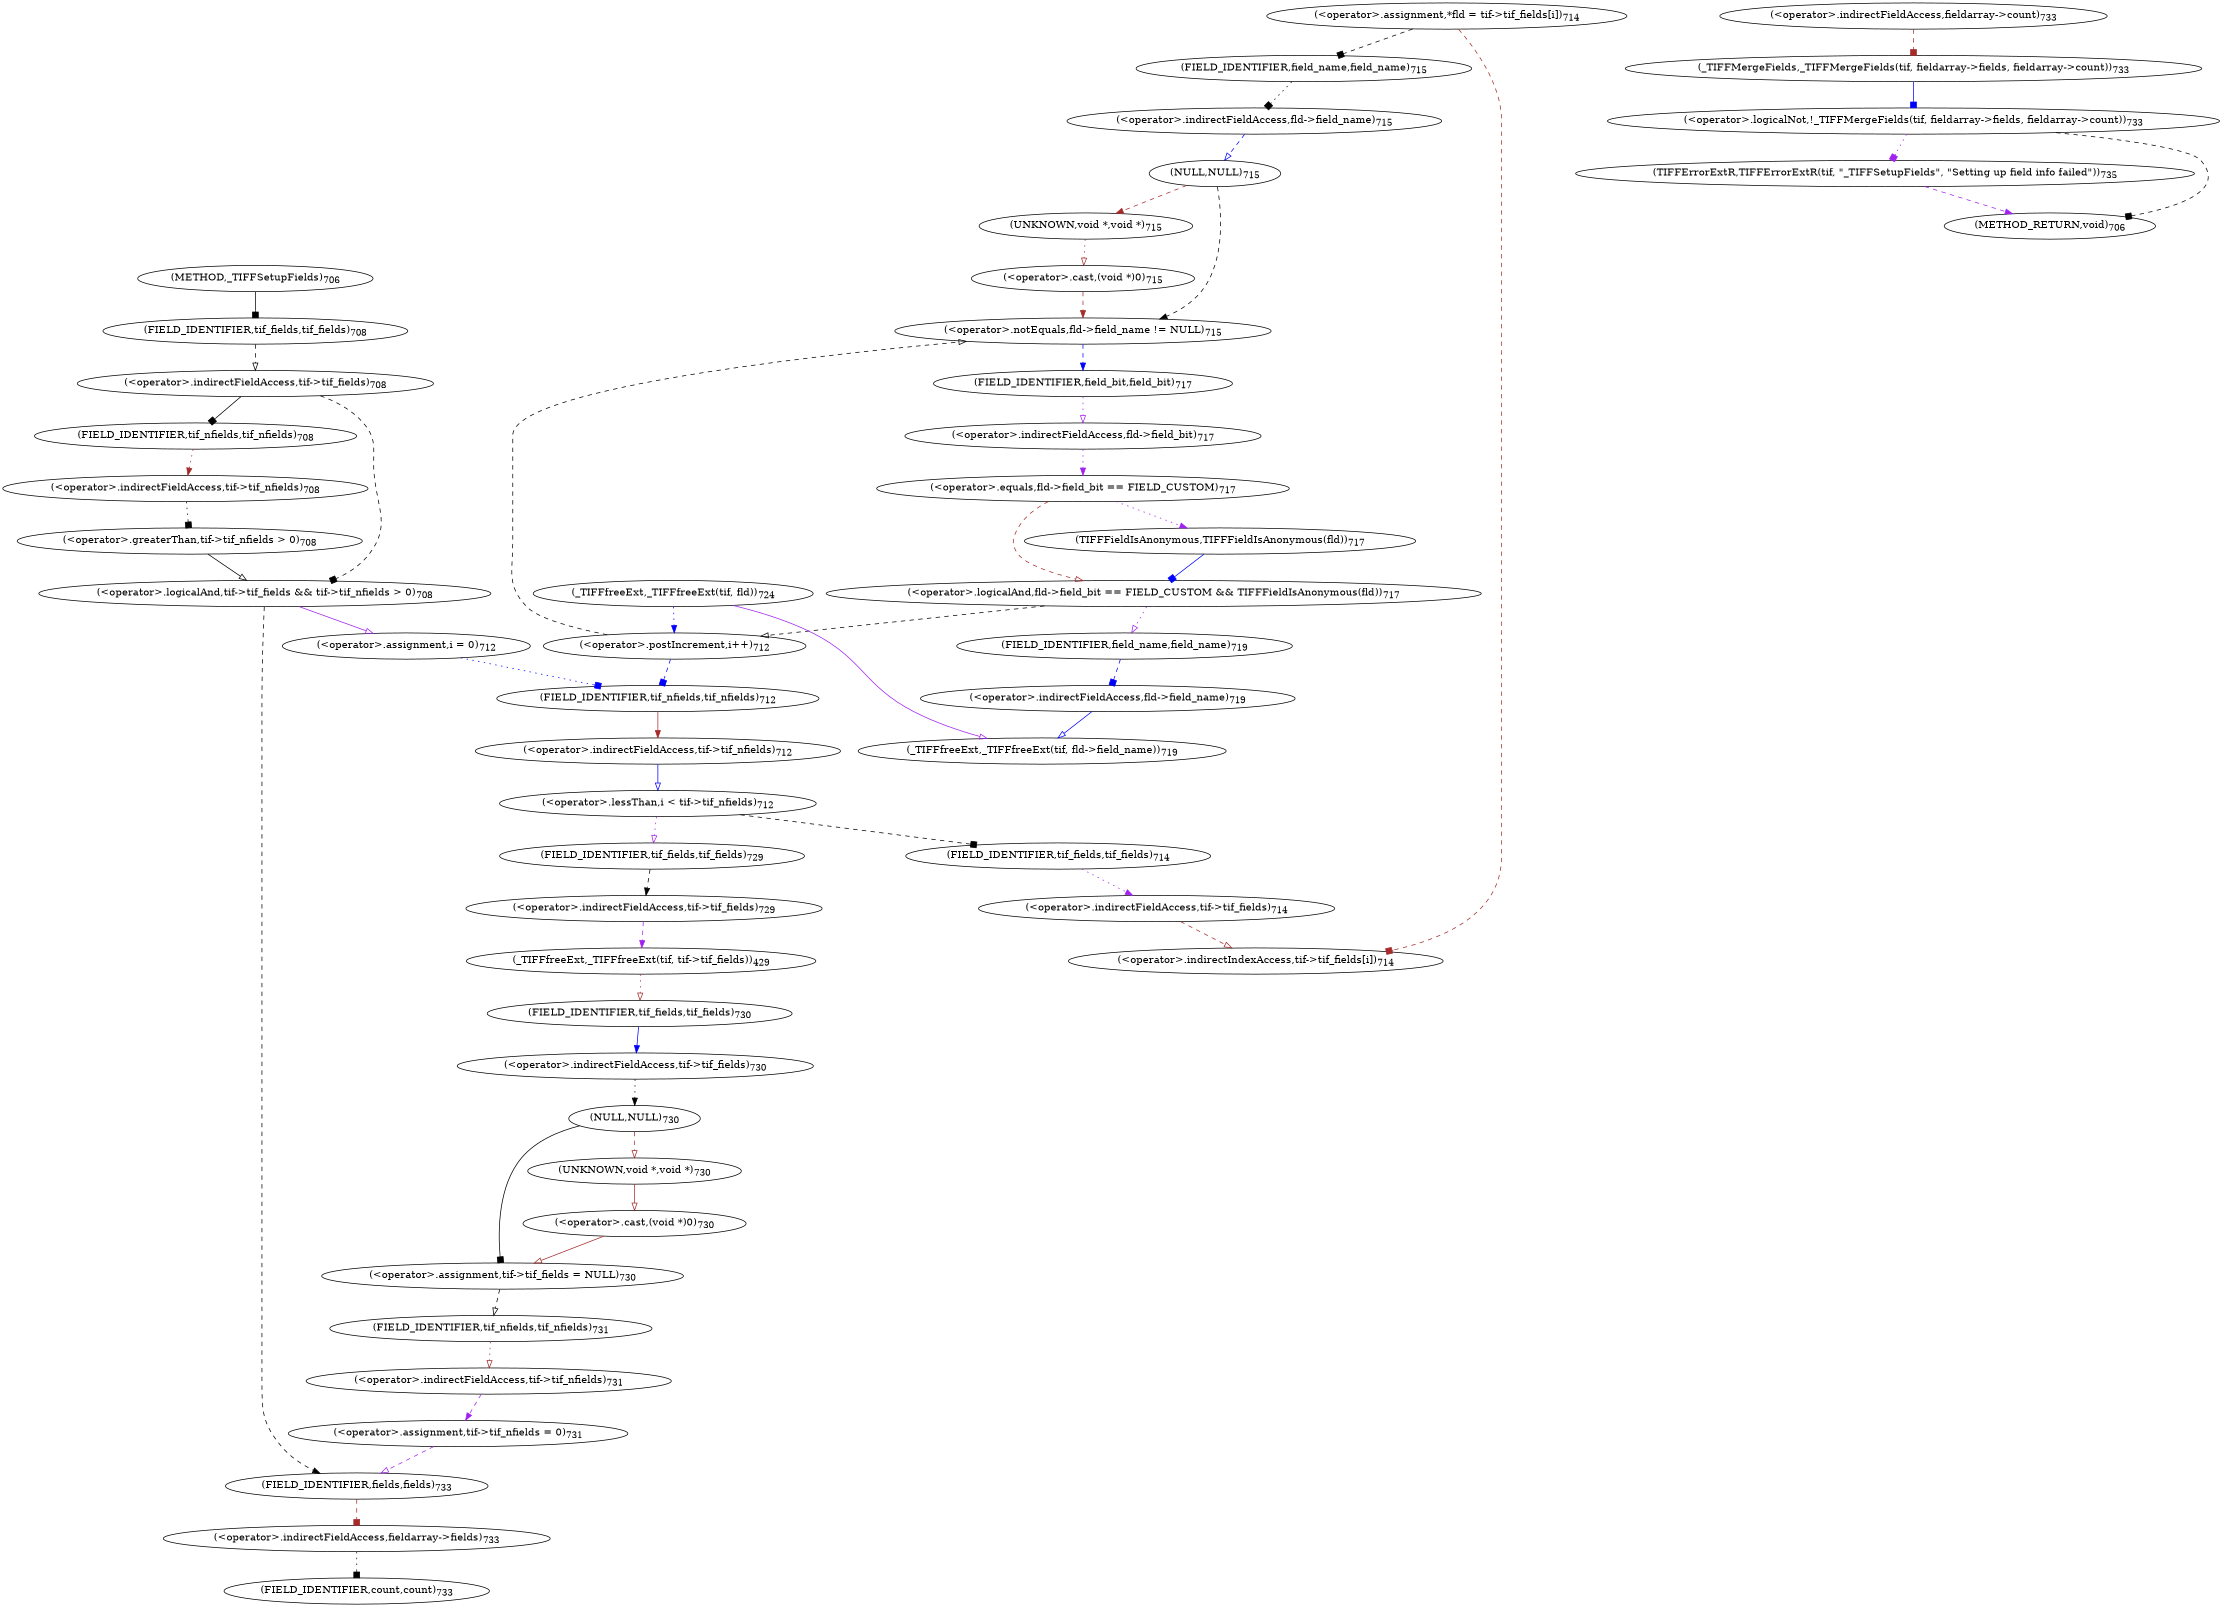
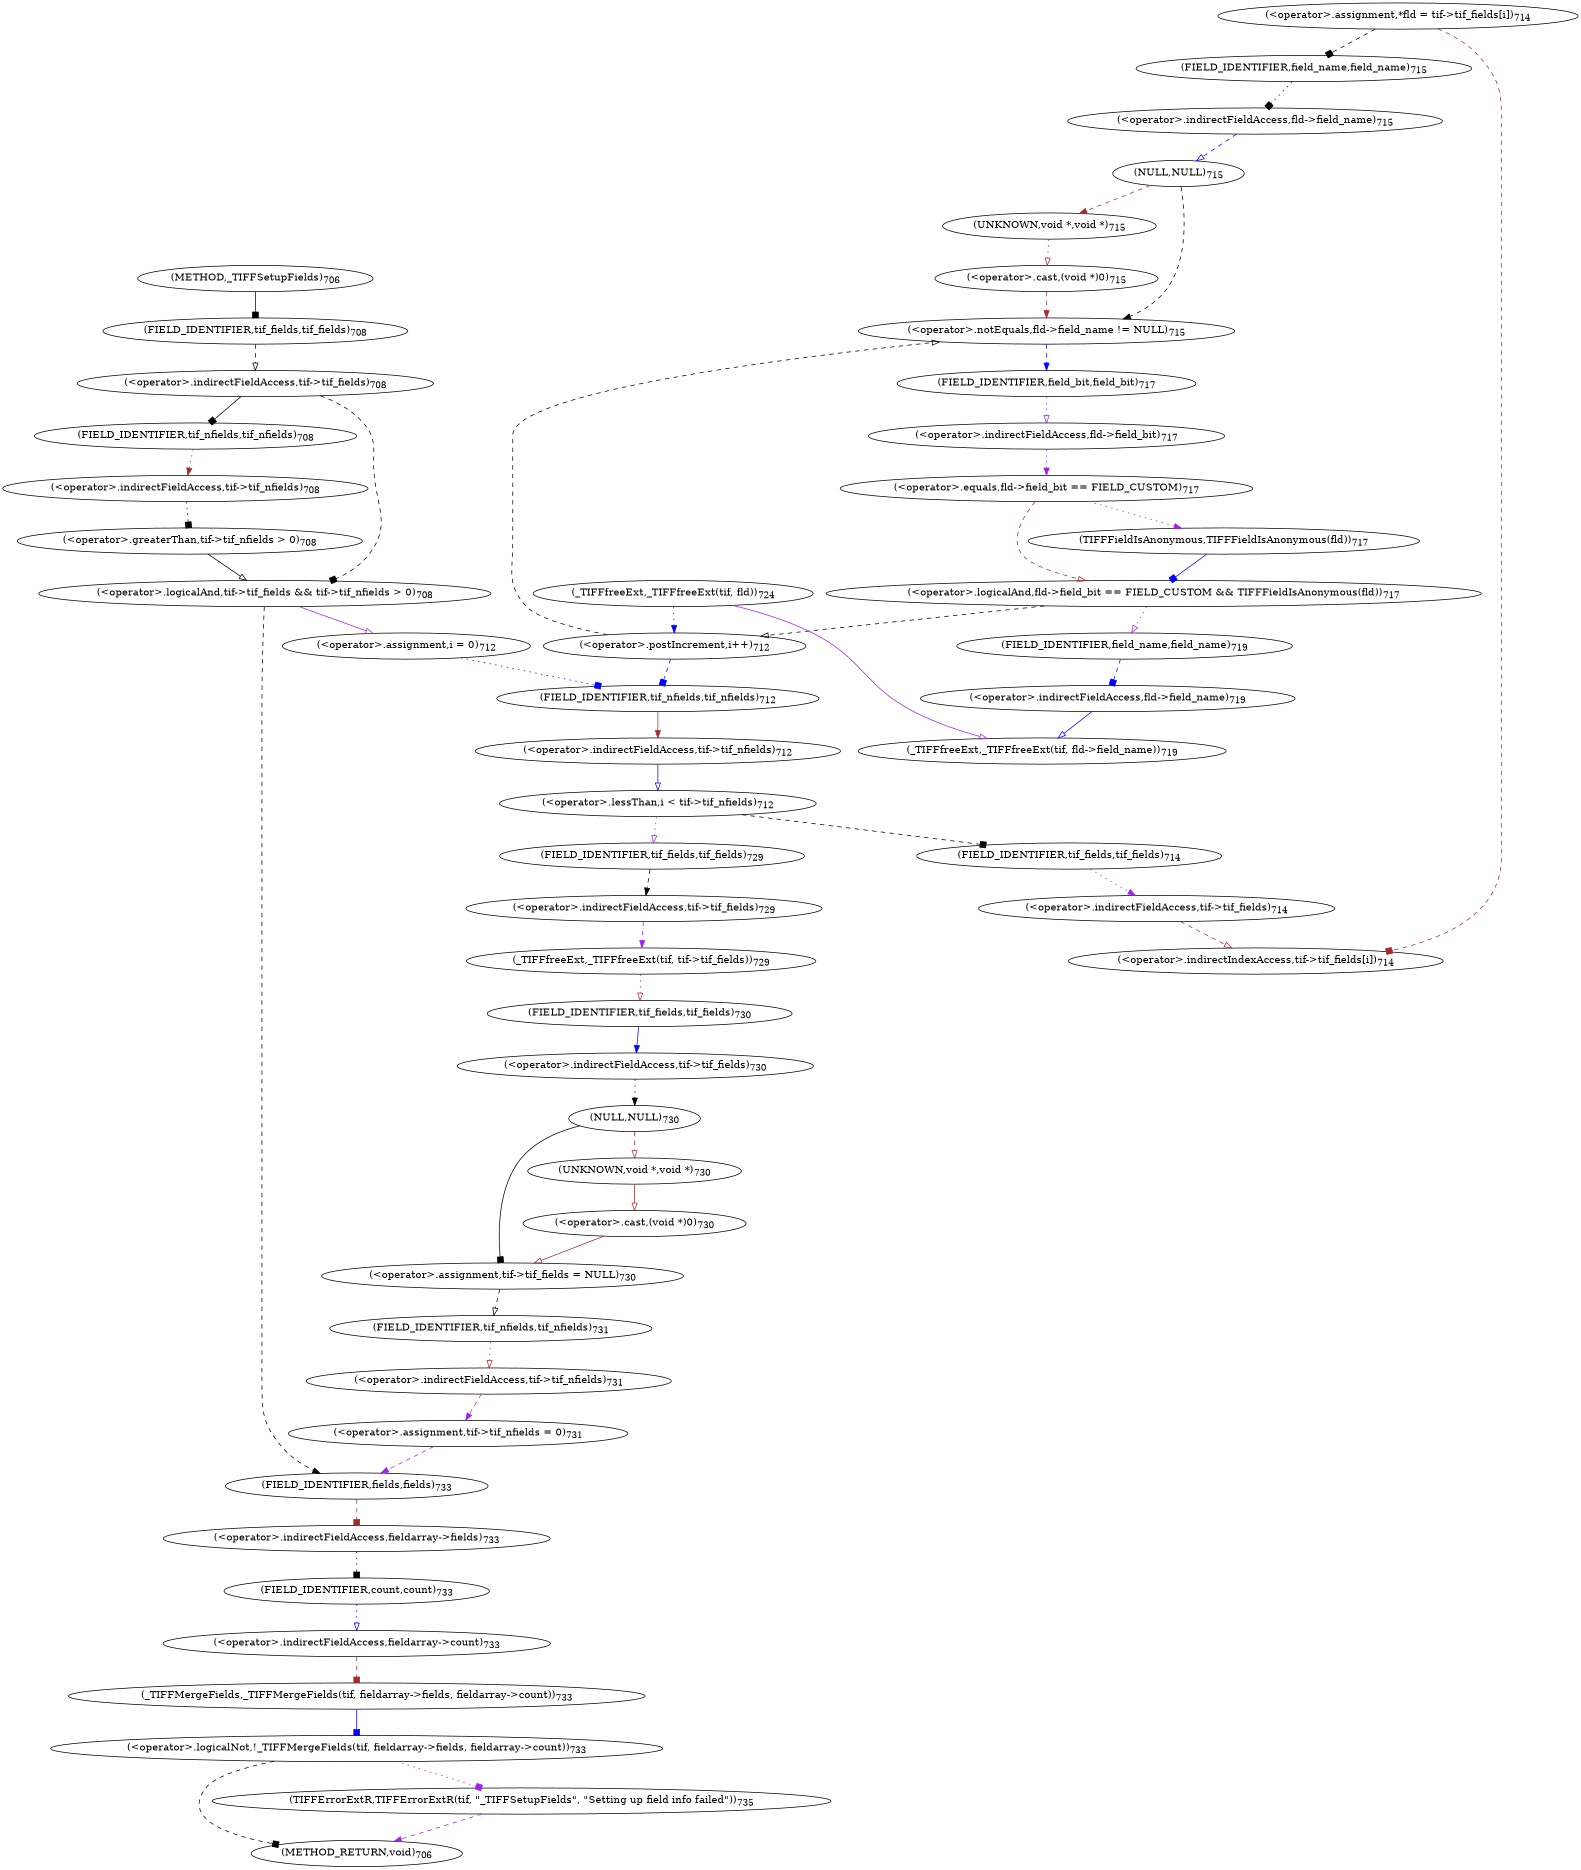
(761, 960) -> (761, 960)
(411, 1458) -> (411, 1458)
none -> (357, 1614)
